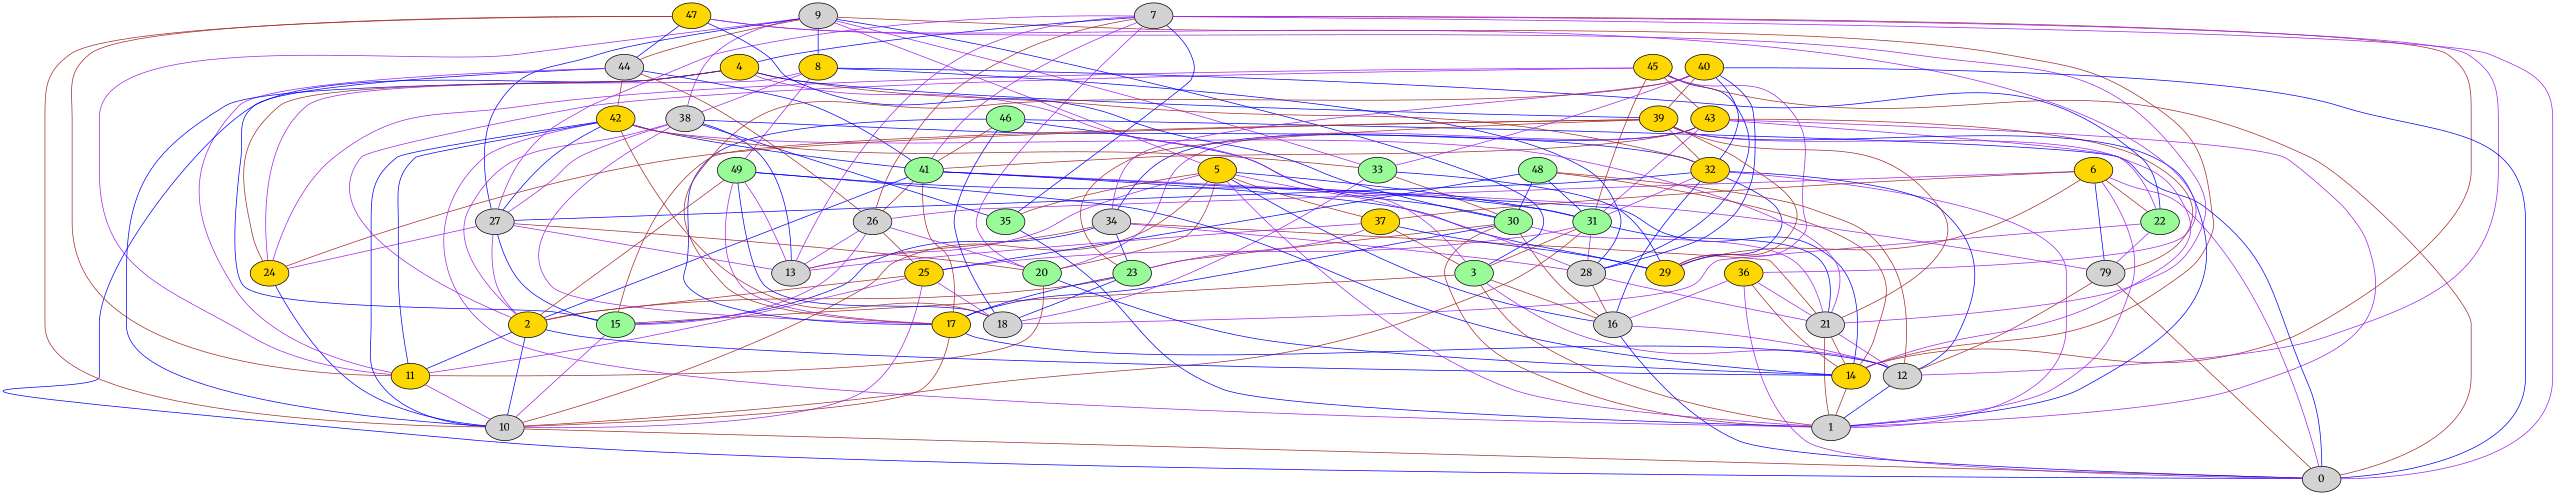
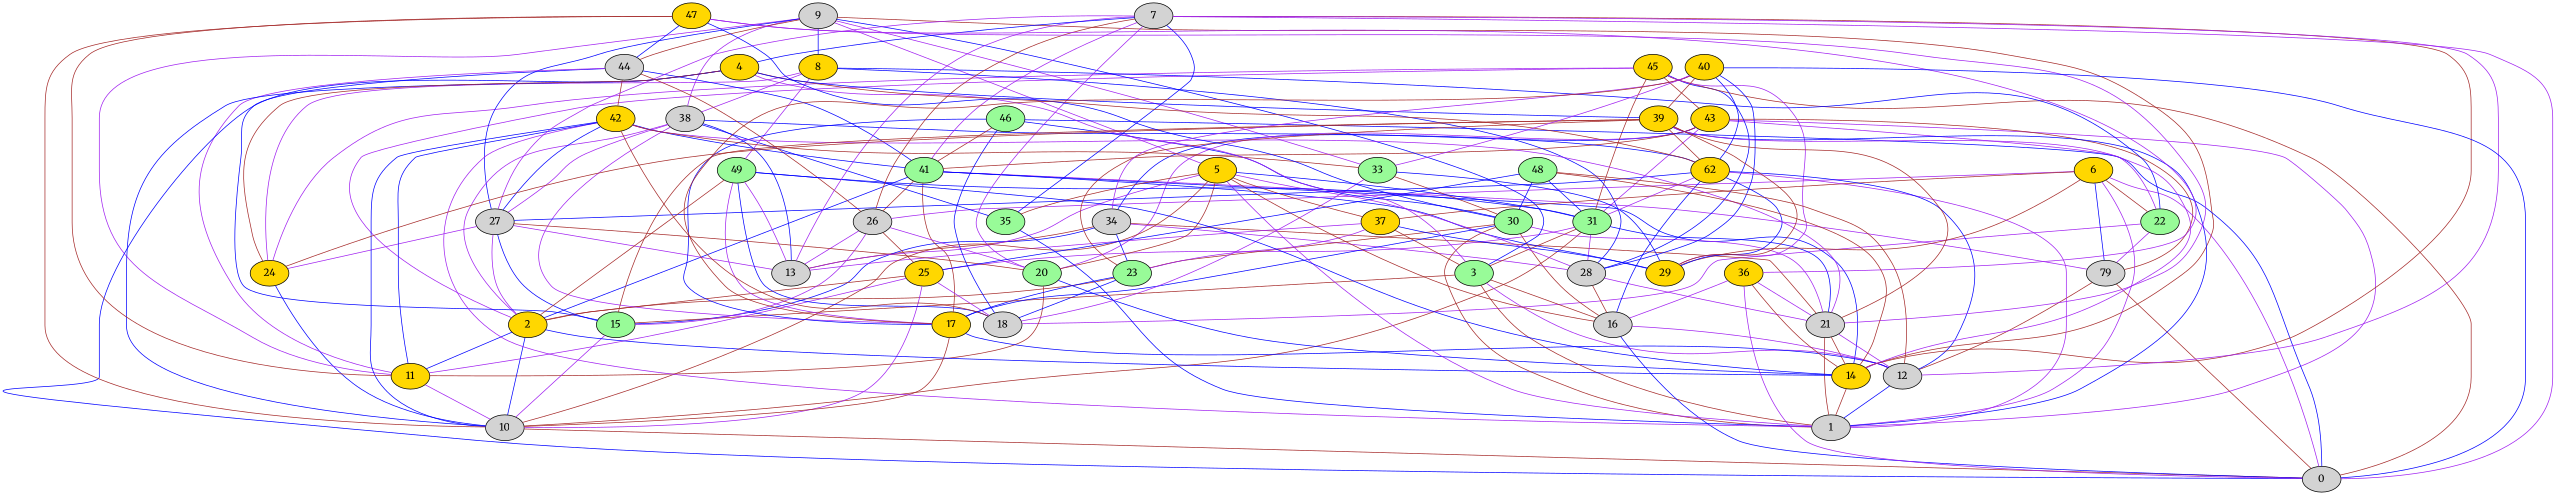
(1710, 170) -> (1710, 170)
(1406, 269) -> (1406, 269)
